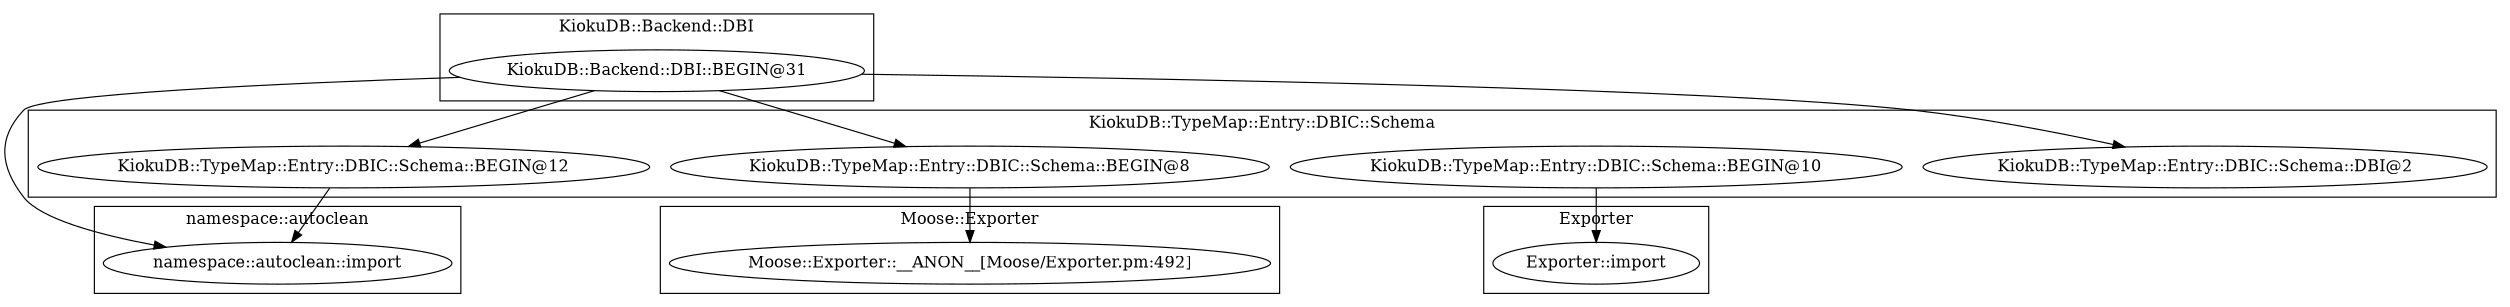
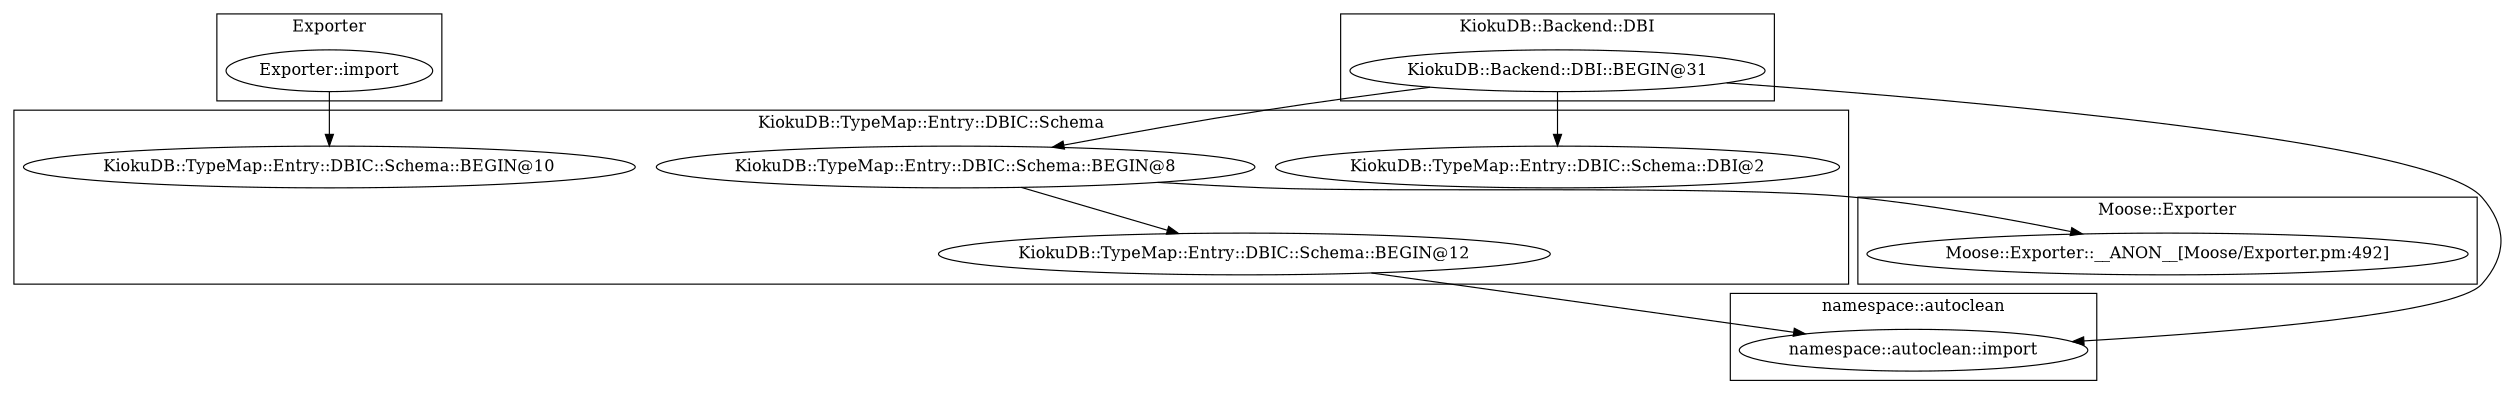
(503, 118) -> (1094, 209)
(1596, 214) -> (329, 117)
